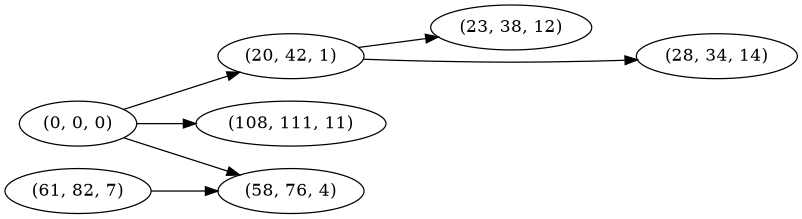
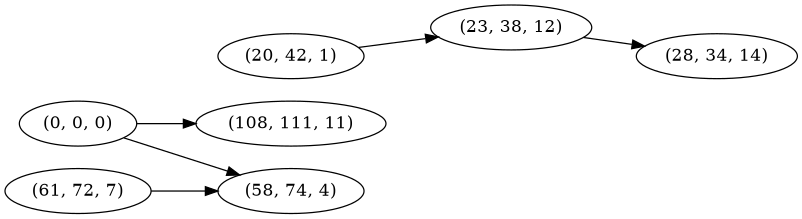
(494, 62) -> (608, 41)
(176, 93) -> none
(78, 191) -> (78, 191)
(291, 191) -> (291, 191)
